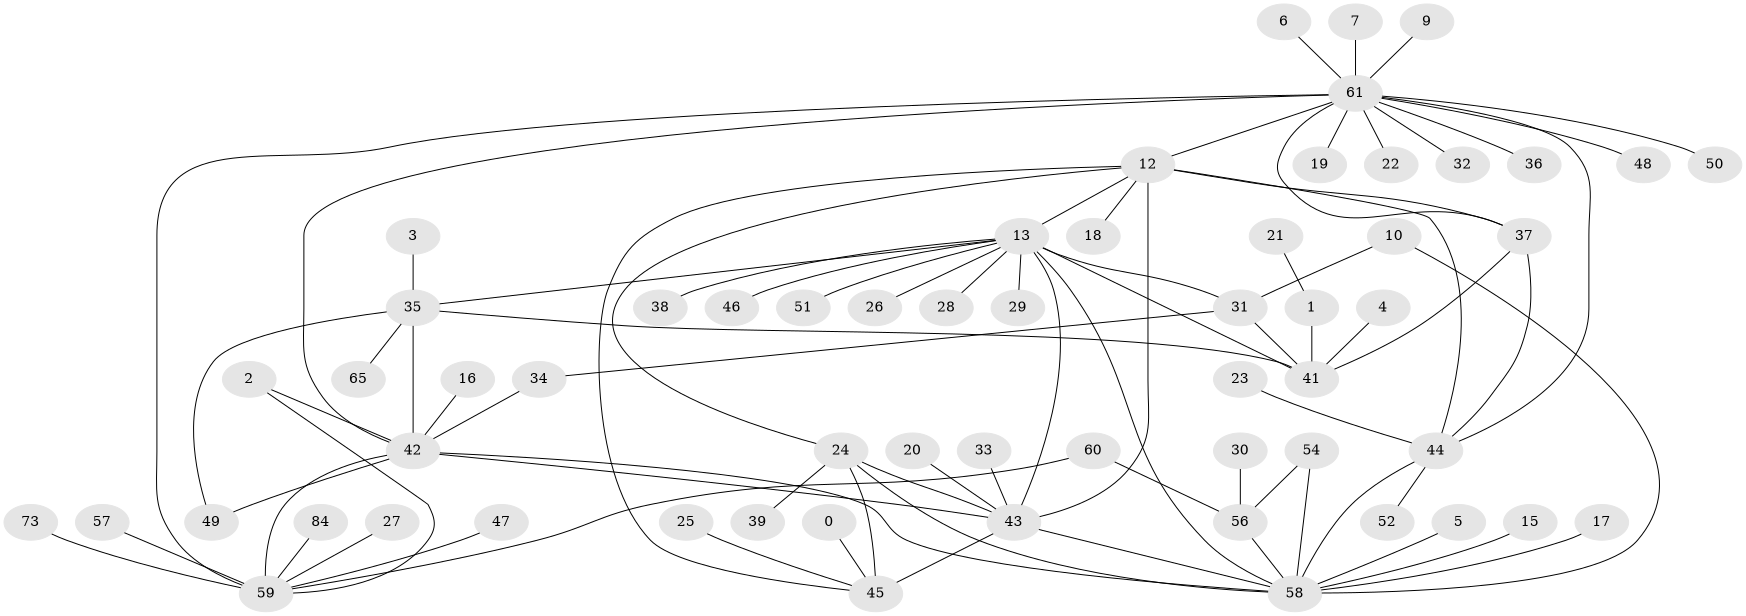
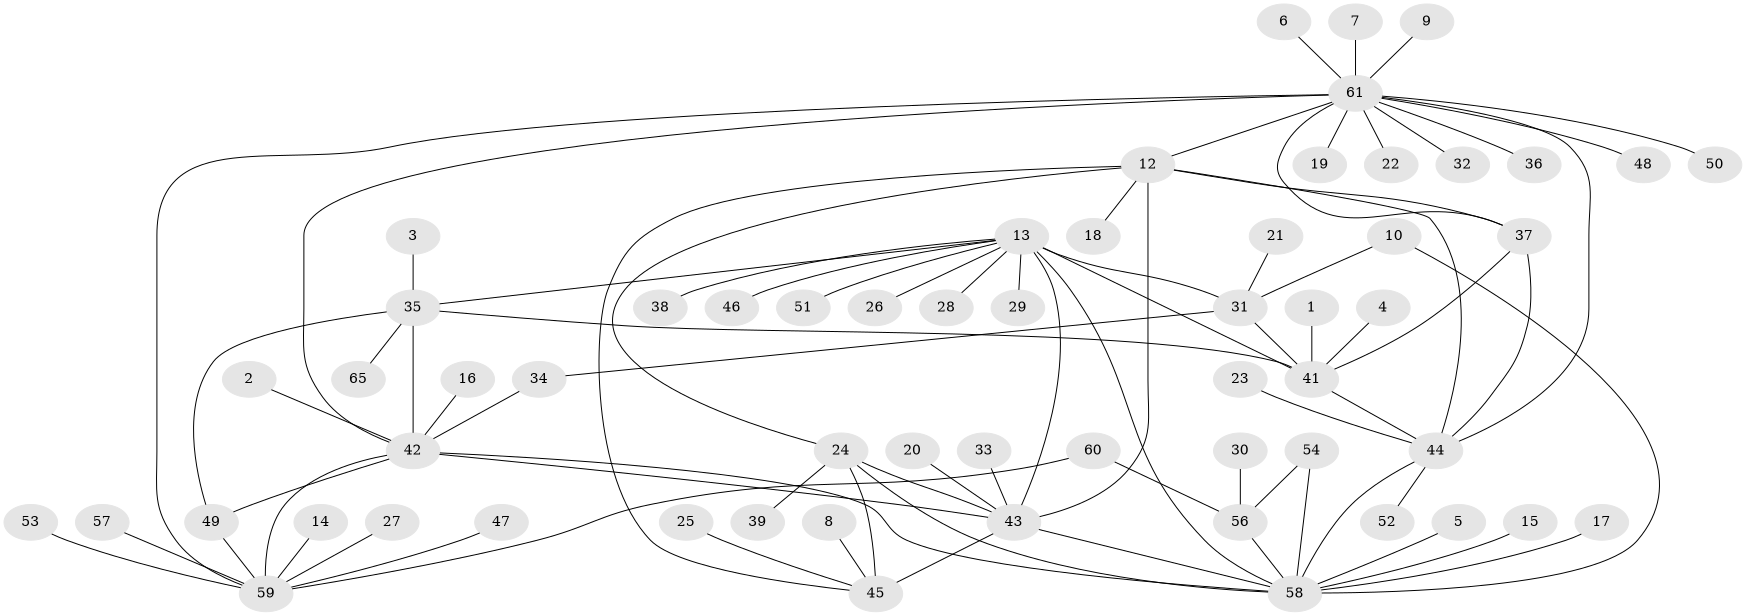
(1085, 201) -> none
(1294, 272) -> (1258, 272)
none -> (1374, 415)
(425, 502) -> (239, 558)
(31, 522) -> (31, 522)
(321, 522) -> (321, 522)
(829, 522) -> (829, 522)
